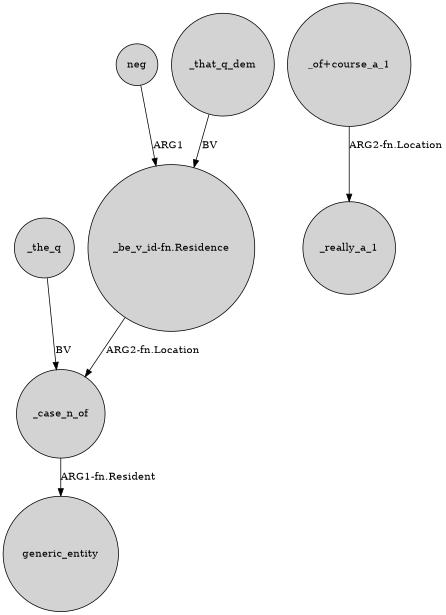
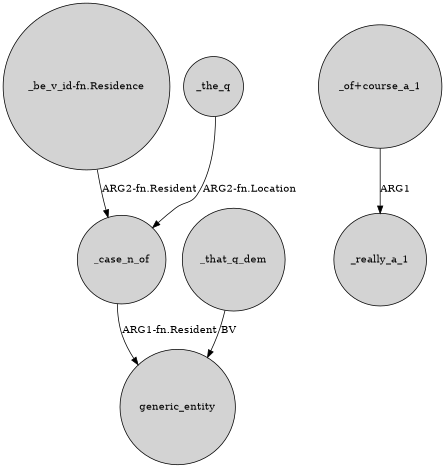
(137, 65) -> none
(203, 137) -> (219, 331)
(396, 145) -> (395, 189)
(63, 351) -> (250, 189)
(153, 351) -> (150, 189)
